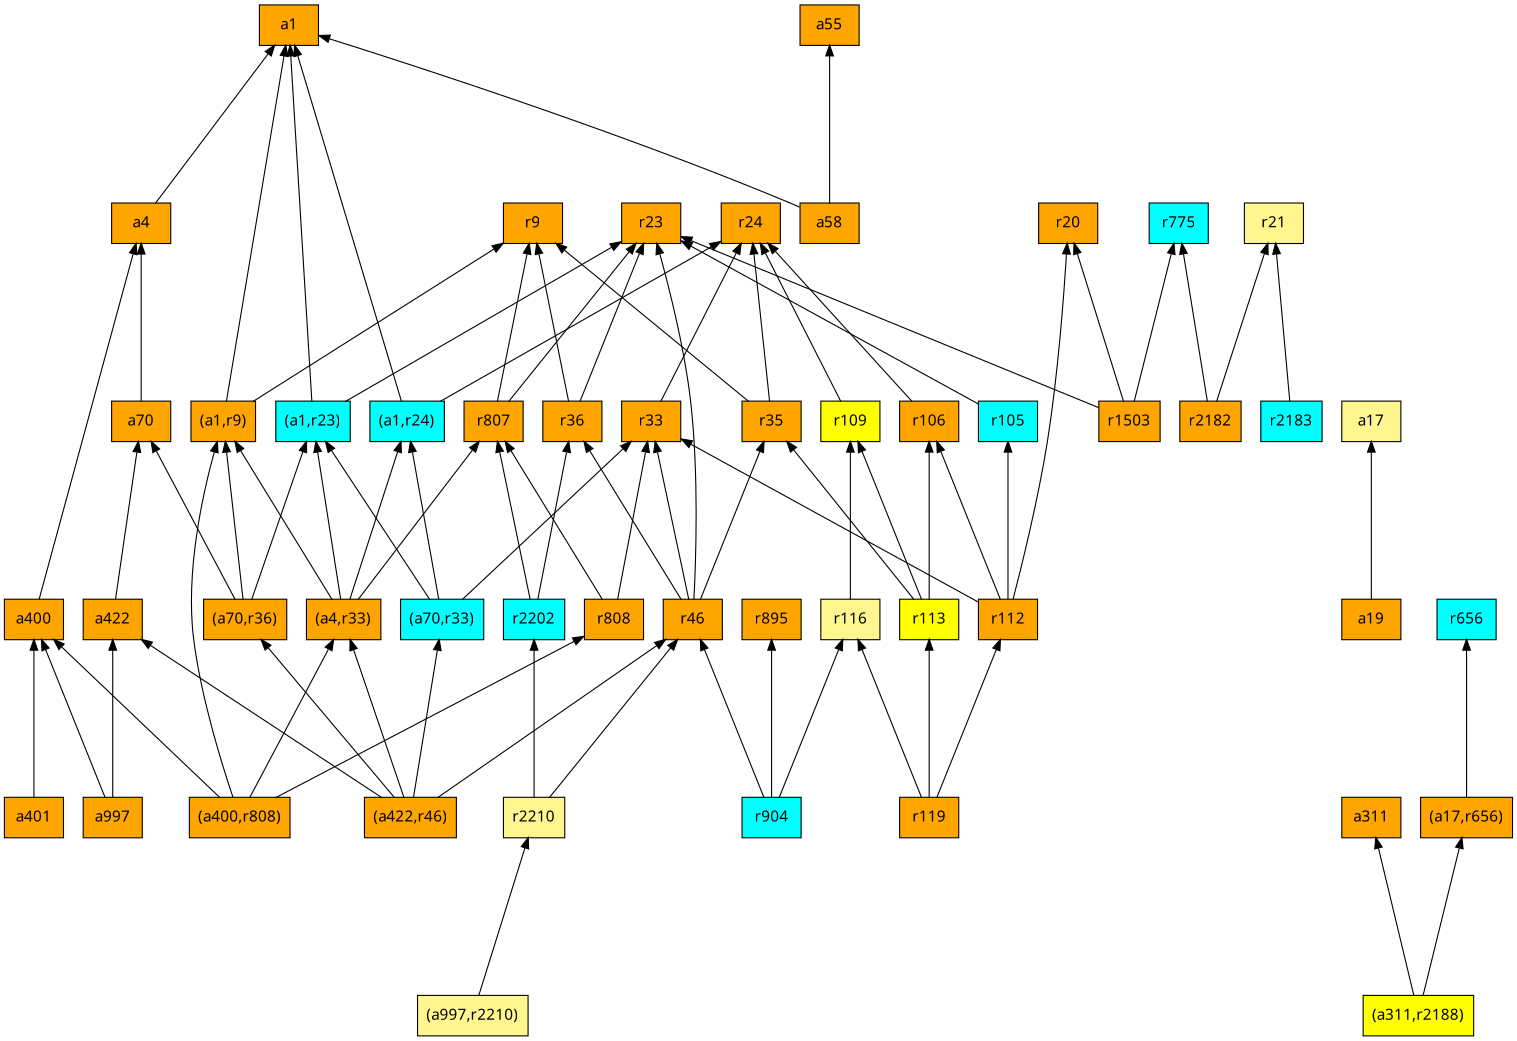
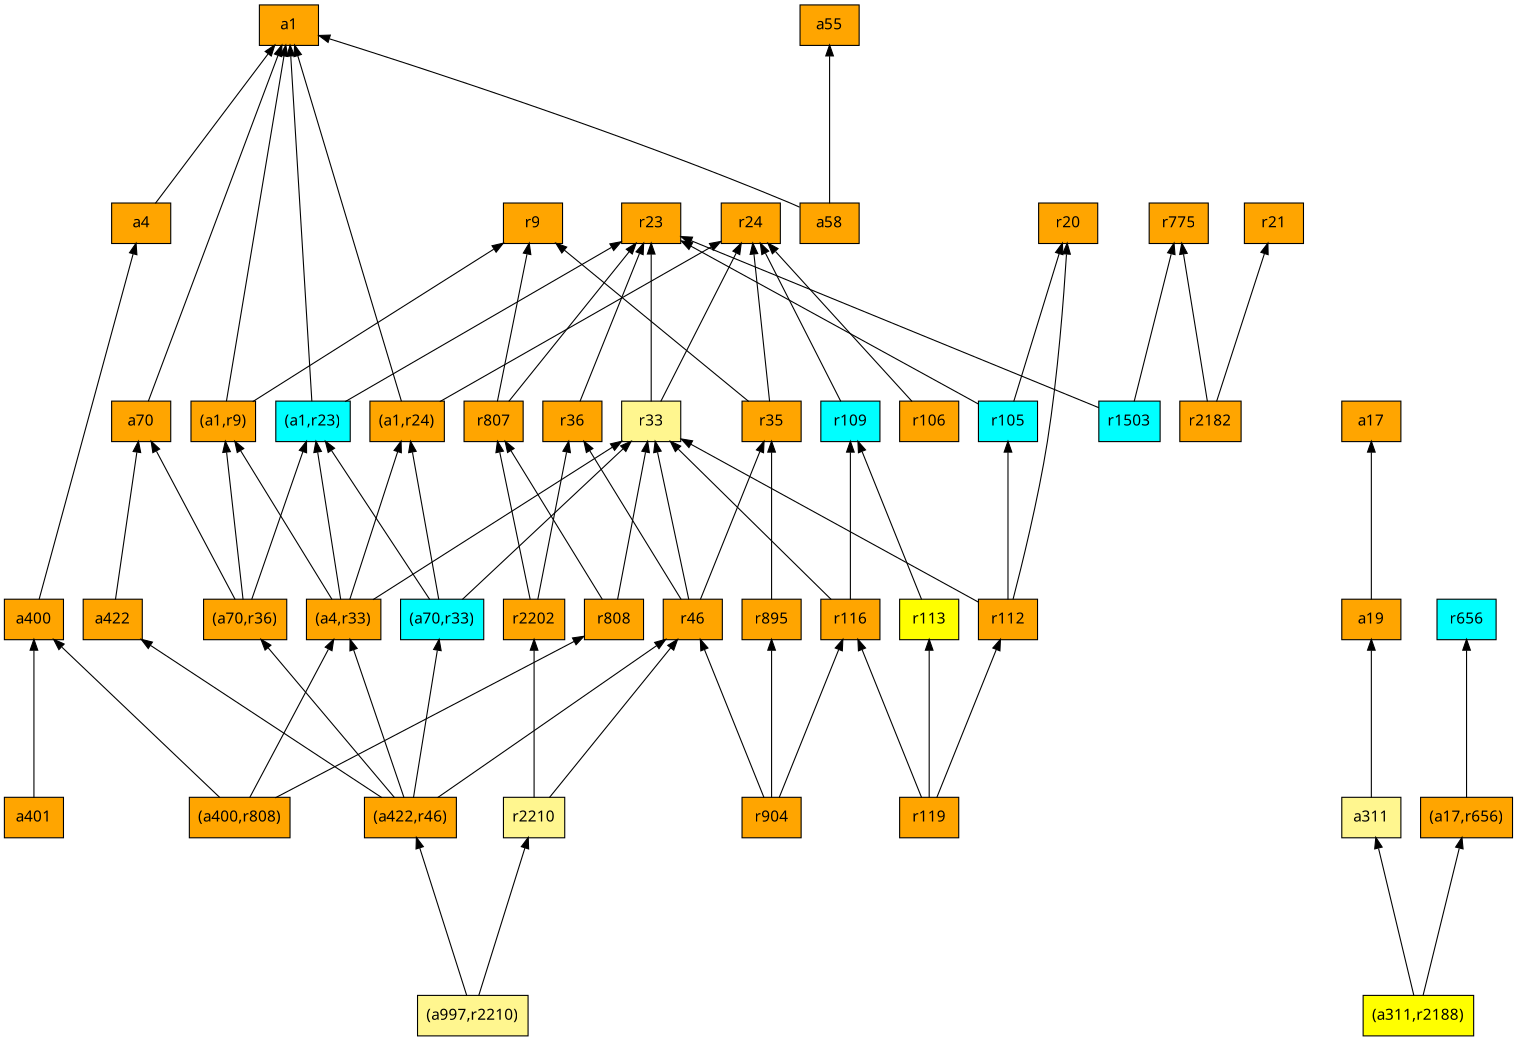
(1179, 223) -> (1179, 223)
(1274, 223) -> (1274, 223)
(141, 328) -> (213, 228)
(554, 328) -> none
(1100, 328) -> (1036, 328)
(407, 421) -> (407, 421)
(651, 421) -> (651, 421)
(850, 421) -> (850, 421)
(1129, 421) -> (1129, 421)
(1291, 421) -> none
(1371, 421) -> (1371, 421)
(693, 425) -> (651, 332)
(842, 510) -> (772, 526)
none -> (755, 524)
(415, 525) -> (493, 524)
(929, 526) -> none
(971, 526) -> none
(534, 619) -> (534, 619)
(850, 619) -> (850, 619)
(193, 626) -> none
none -> (1371, 724)
(113, 818) -> none
(772, 818) -> (772, 818)
(1371, 818) -> (1371, 818)
none -> (443, 922)
